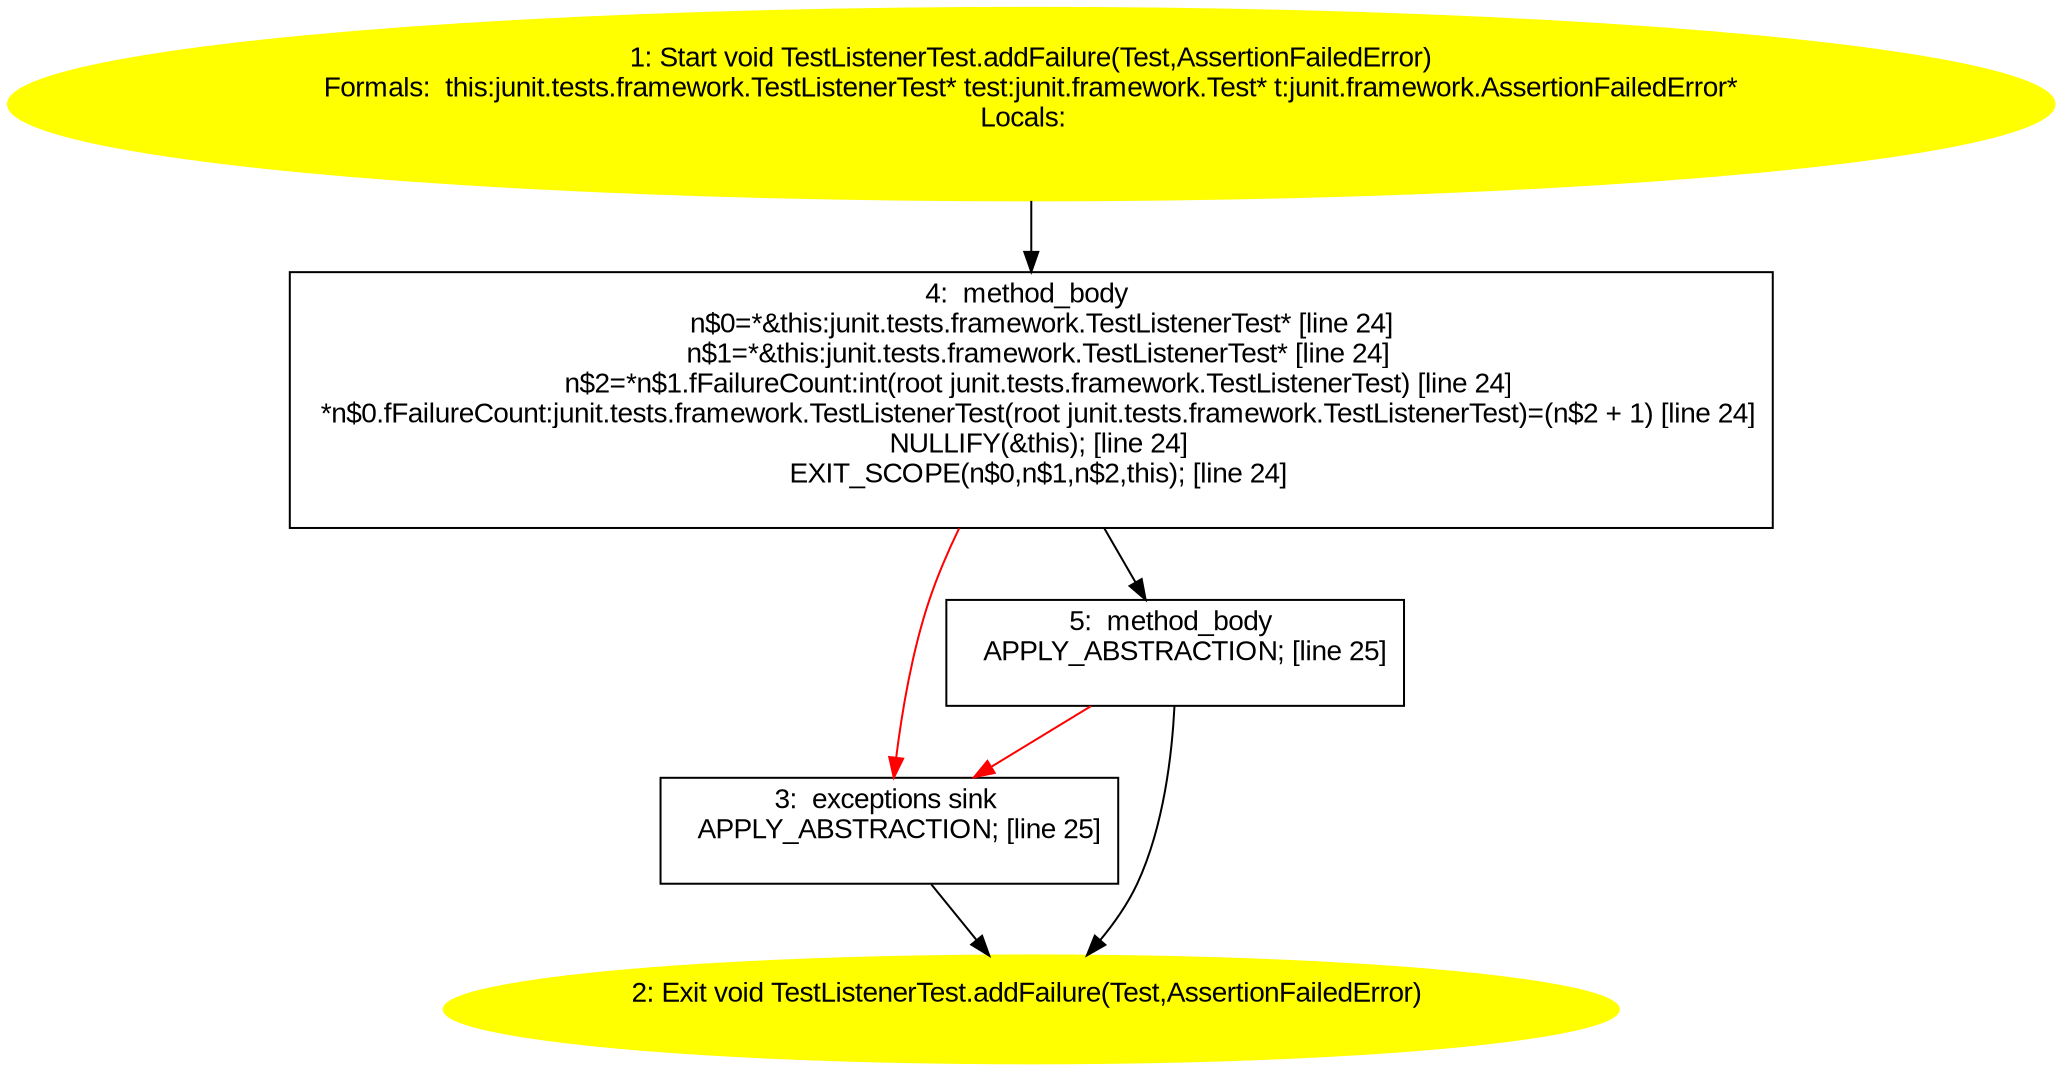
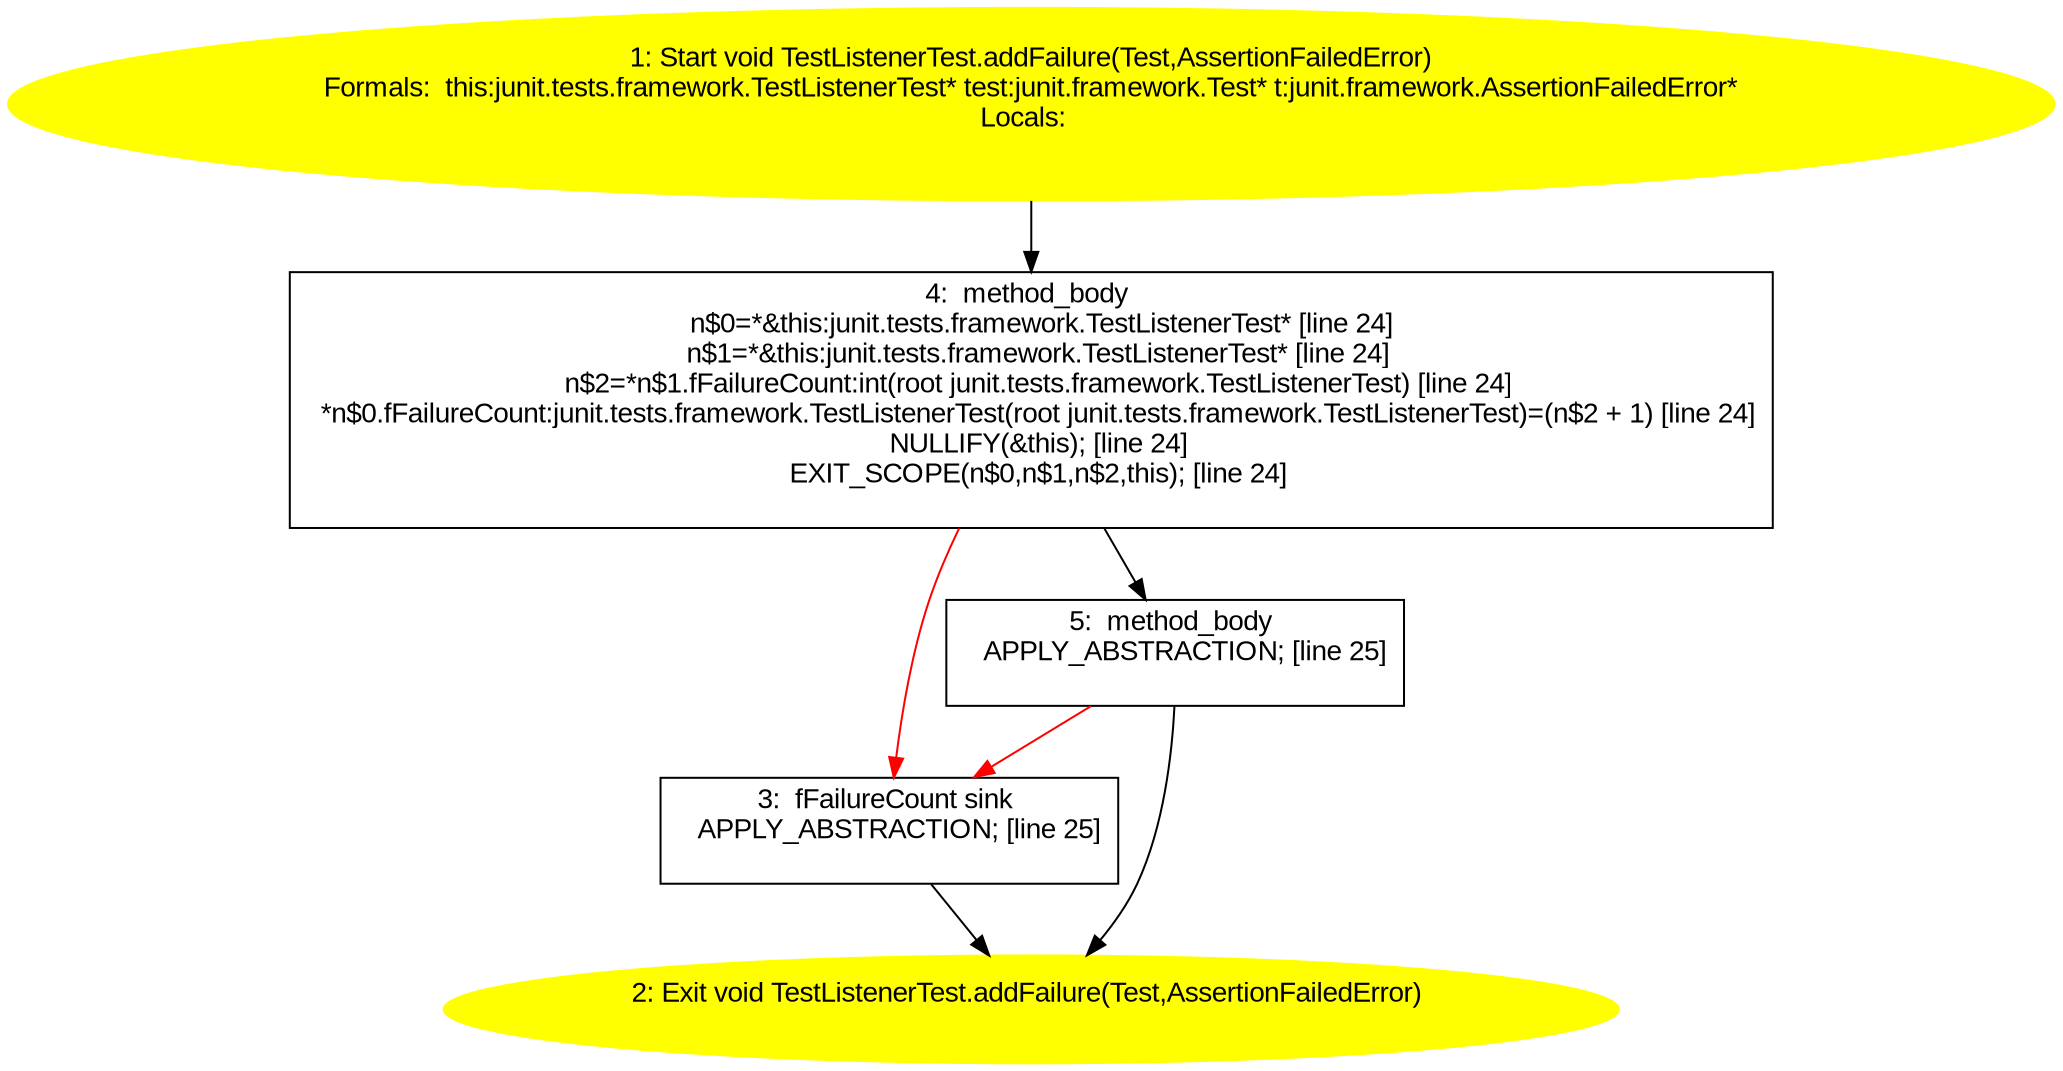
(889, 831) -> (889, 831)
